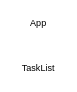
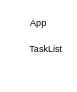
(38, 68) -> (45, 49)
